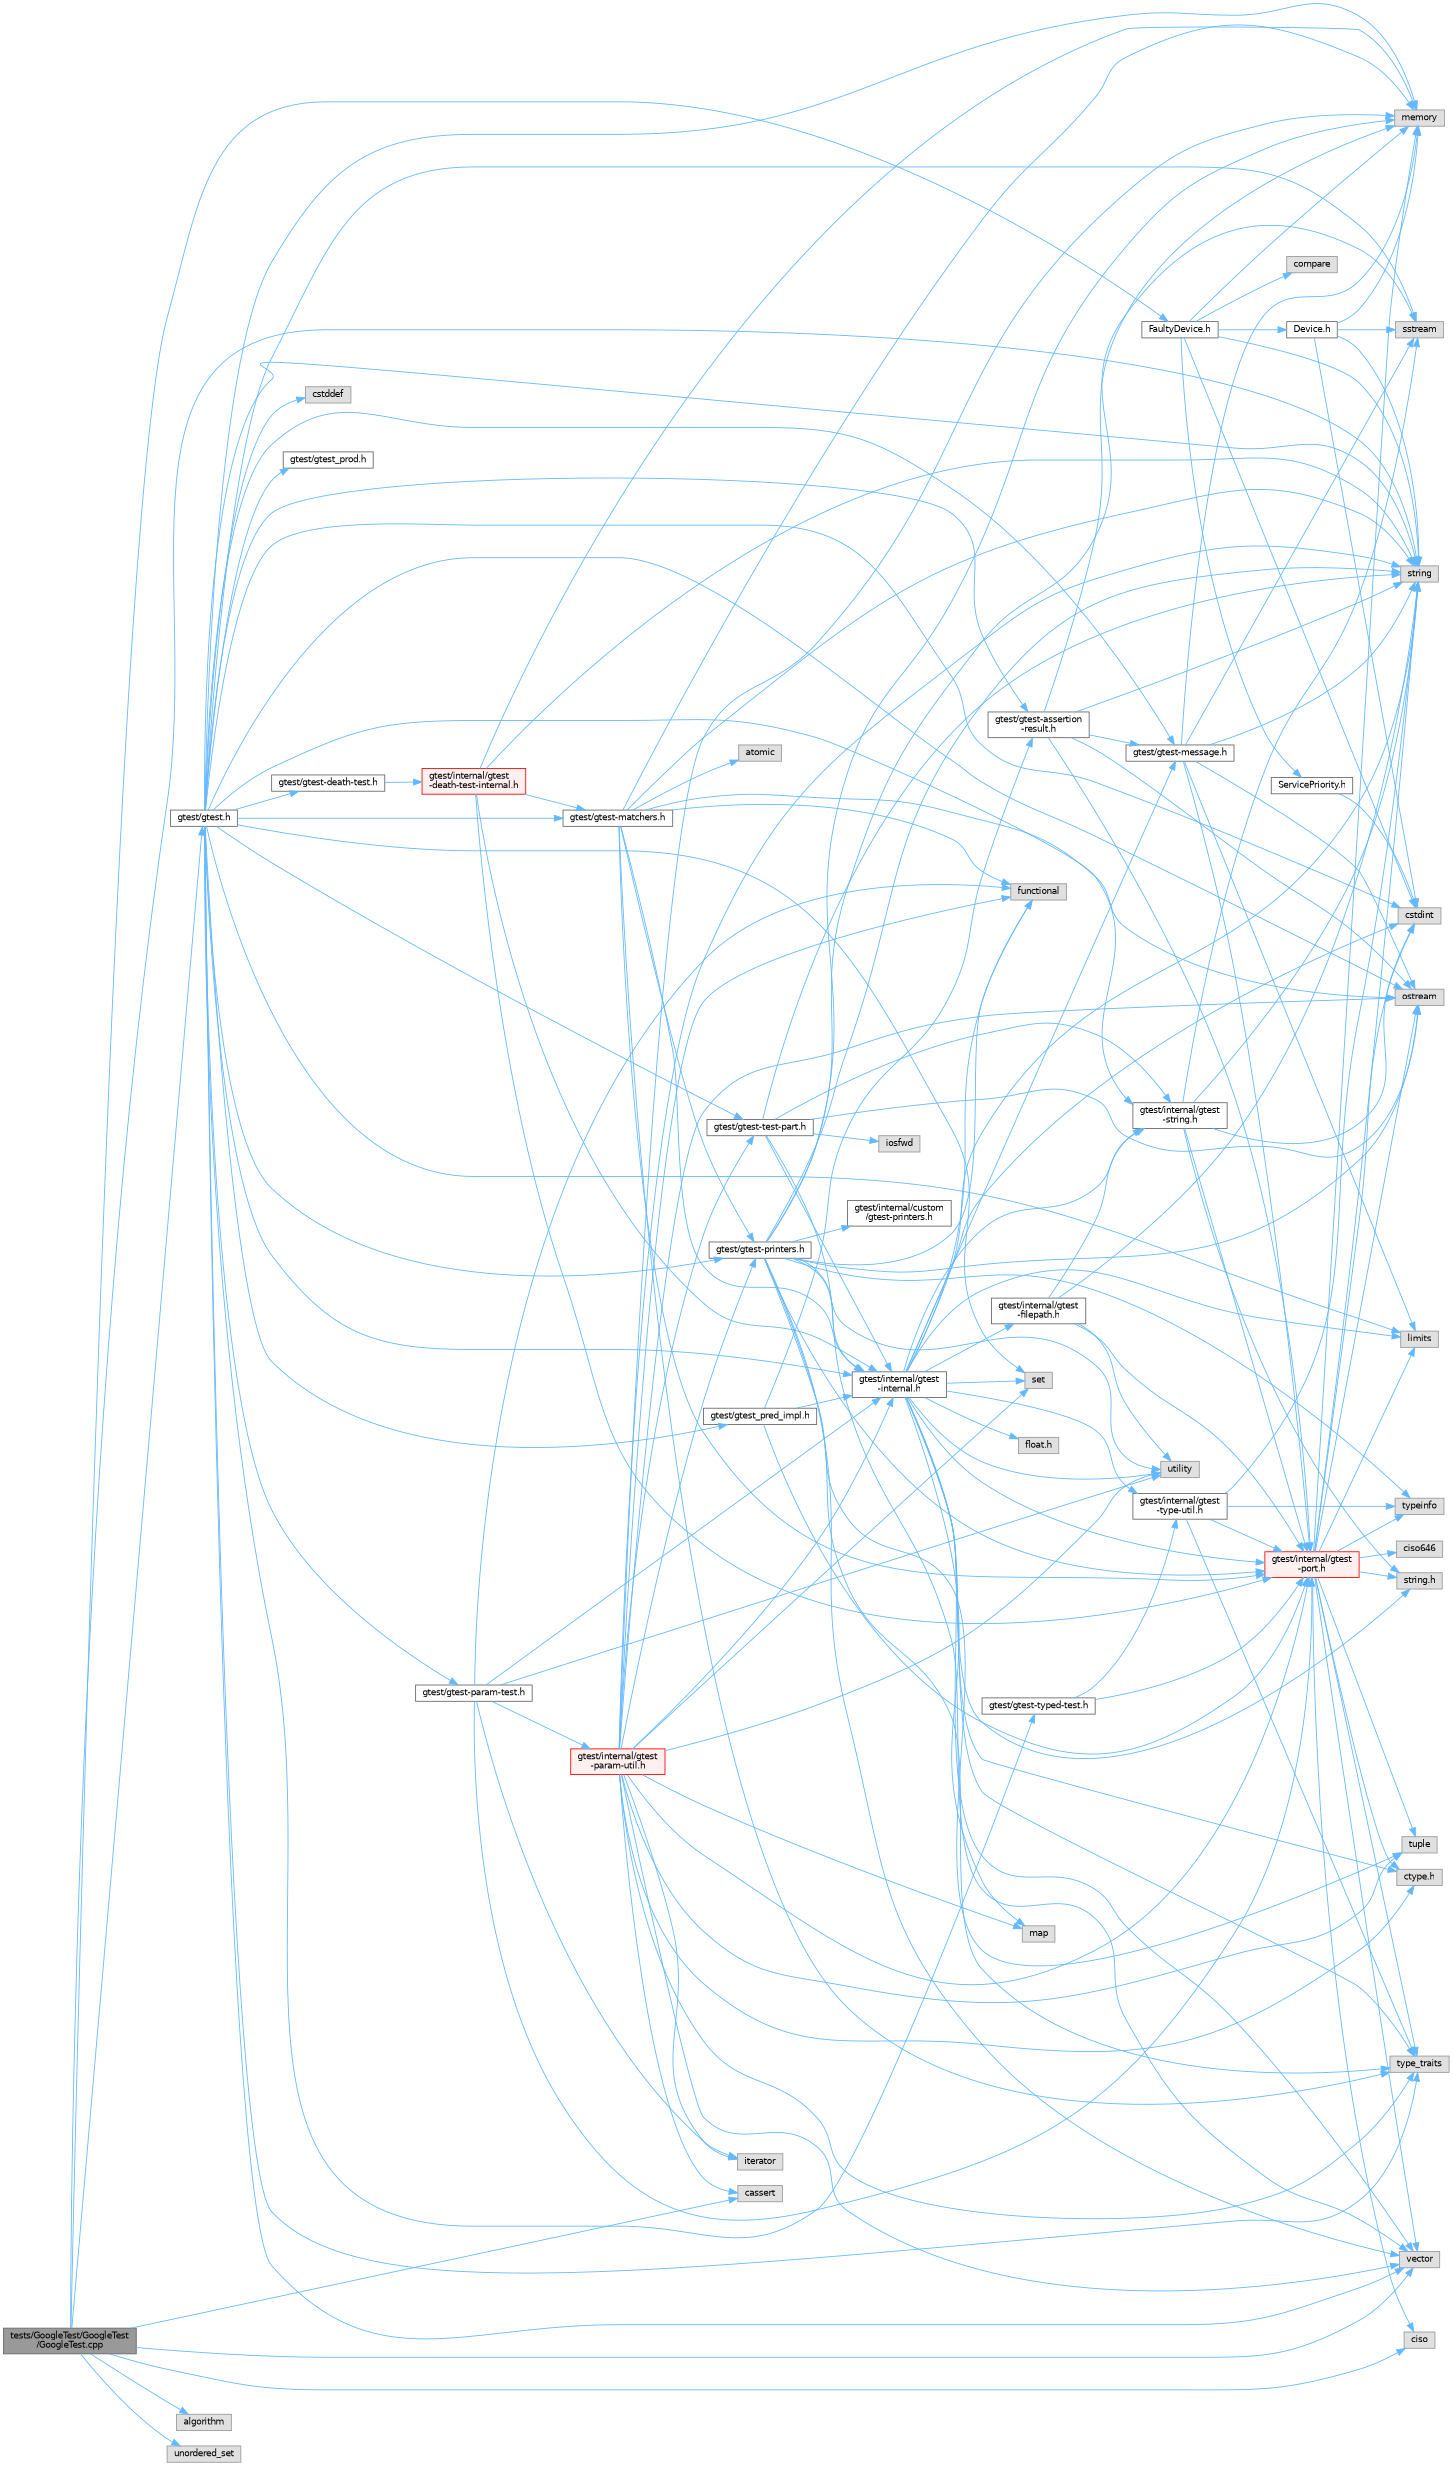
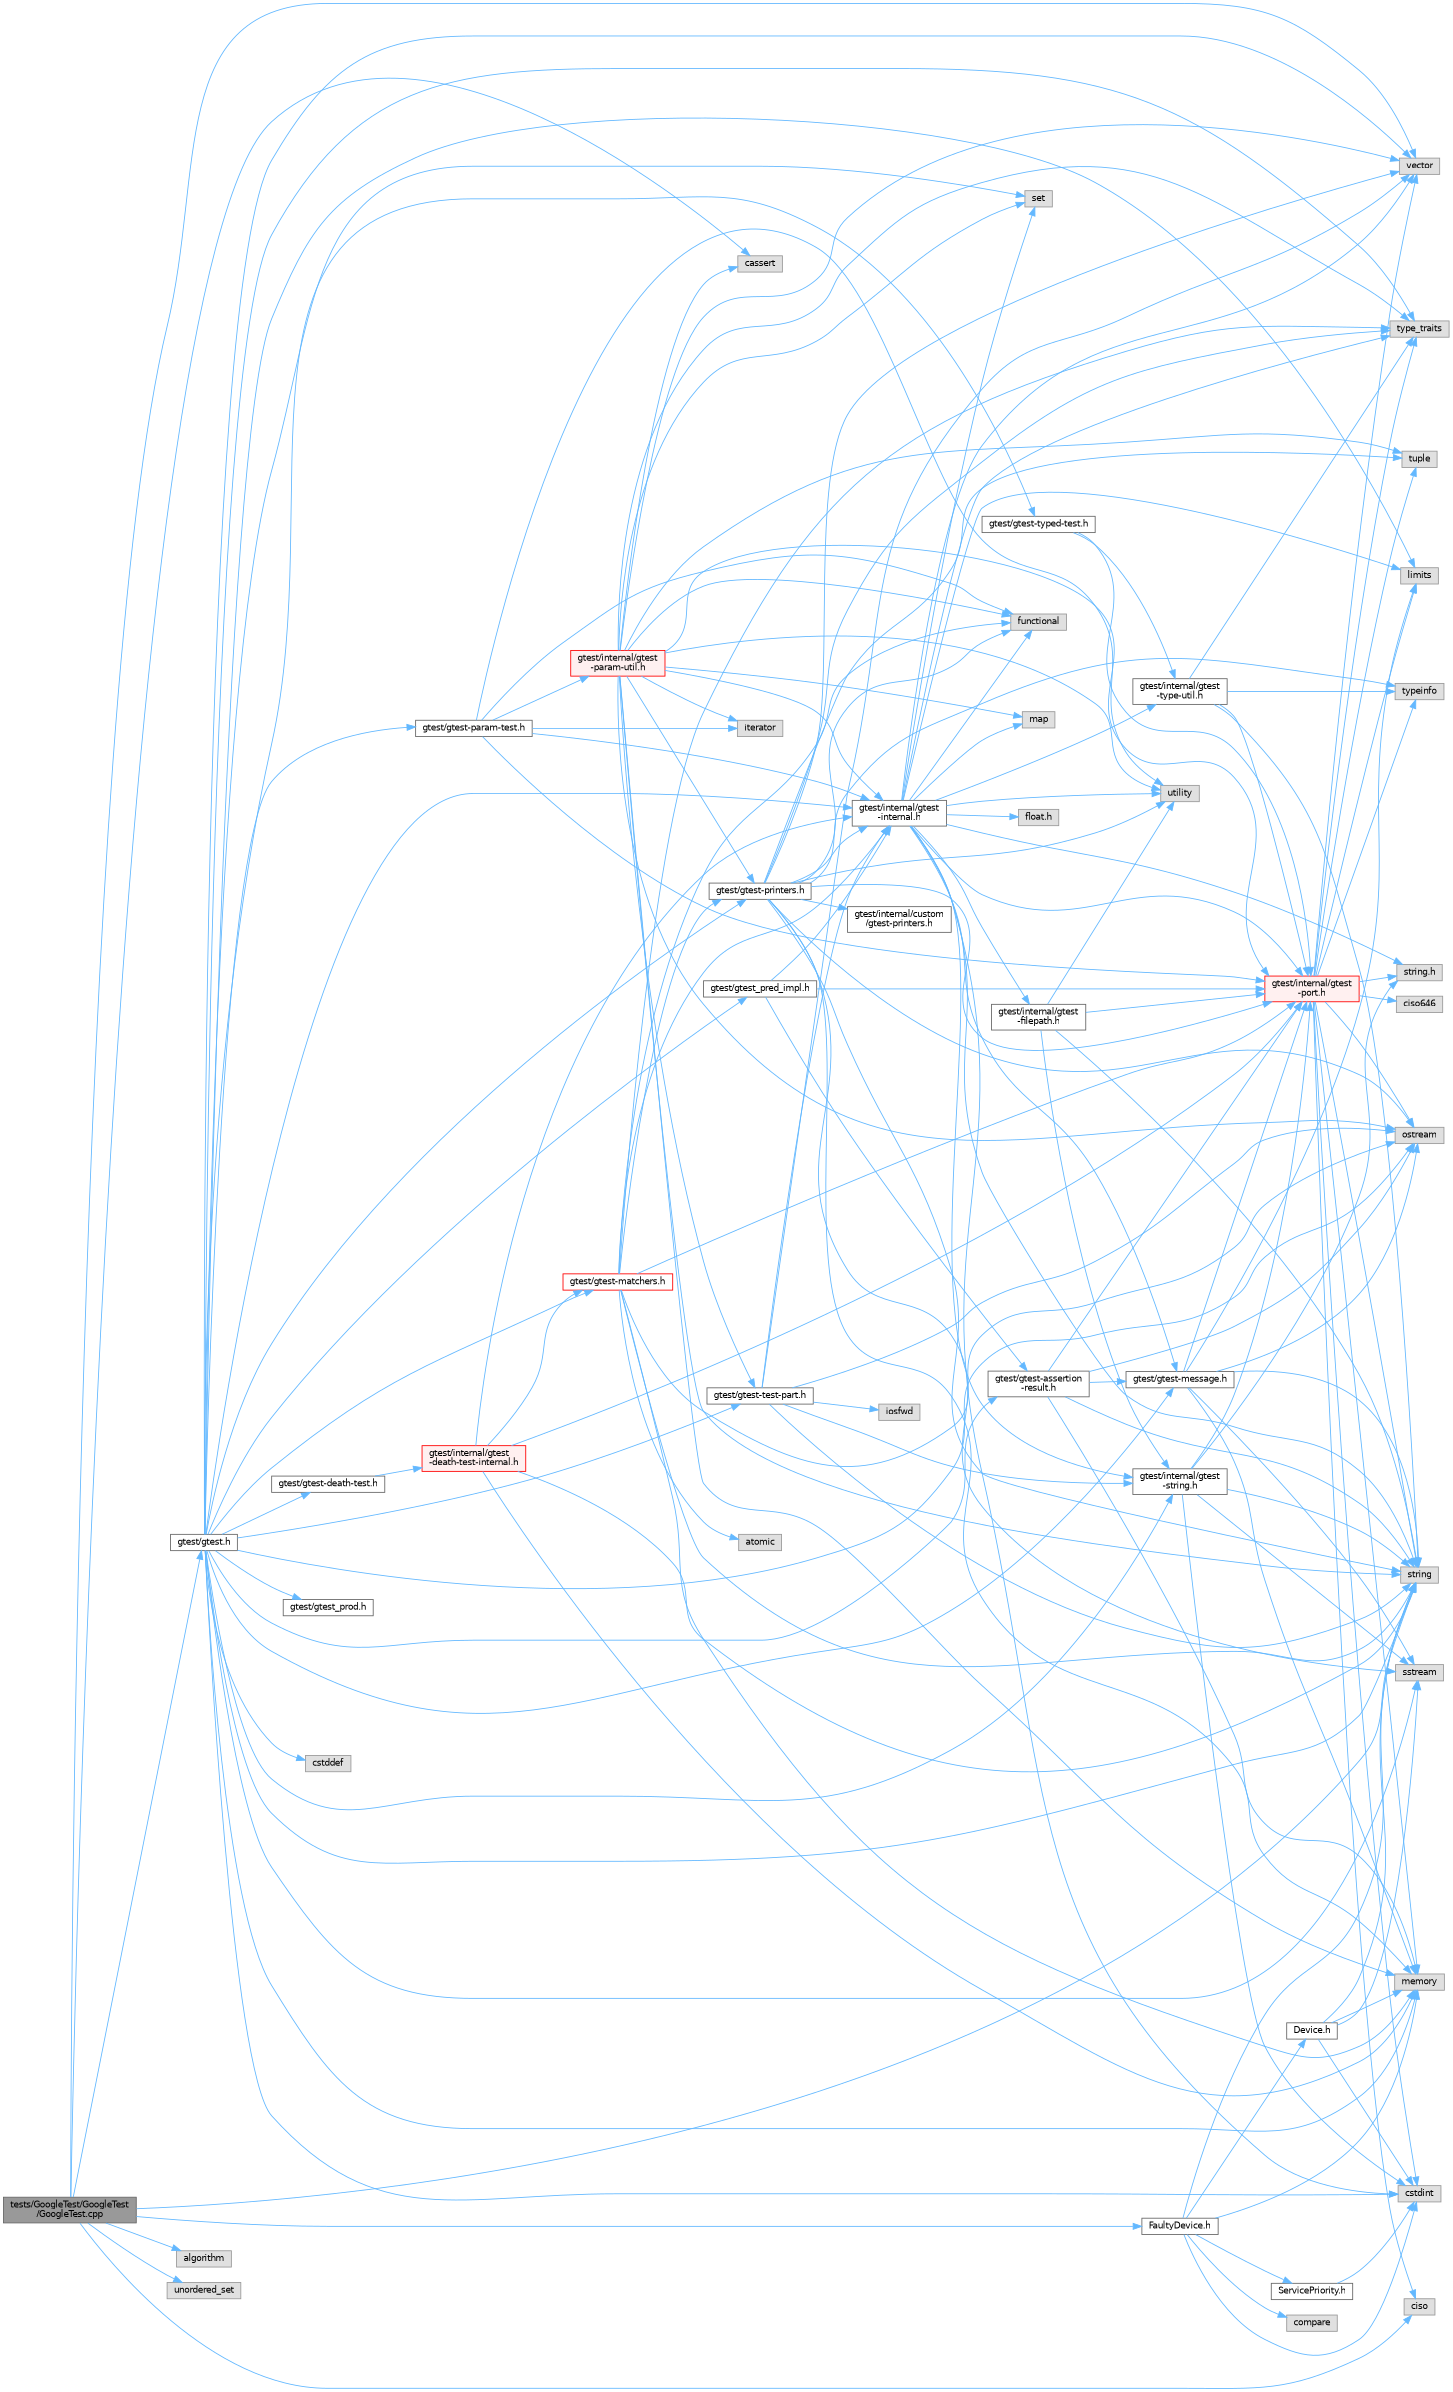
(618, 818) -> (618, 1282)
(1420, 1877) -> none
